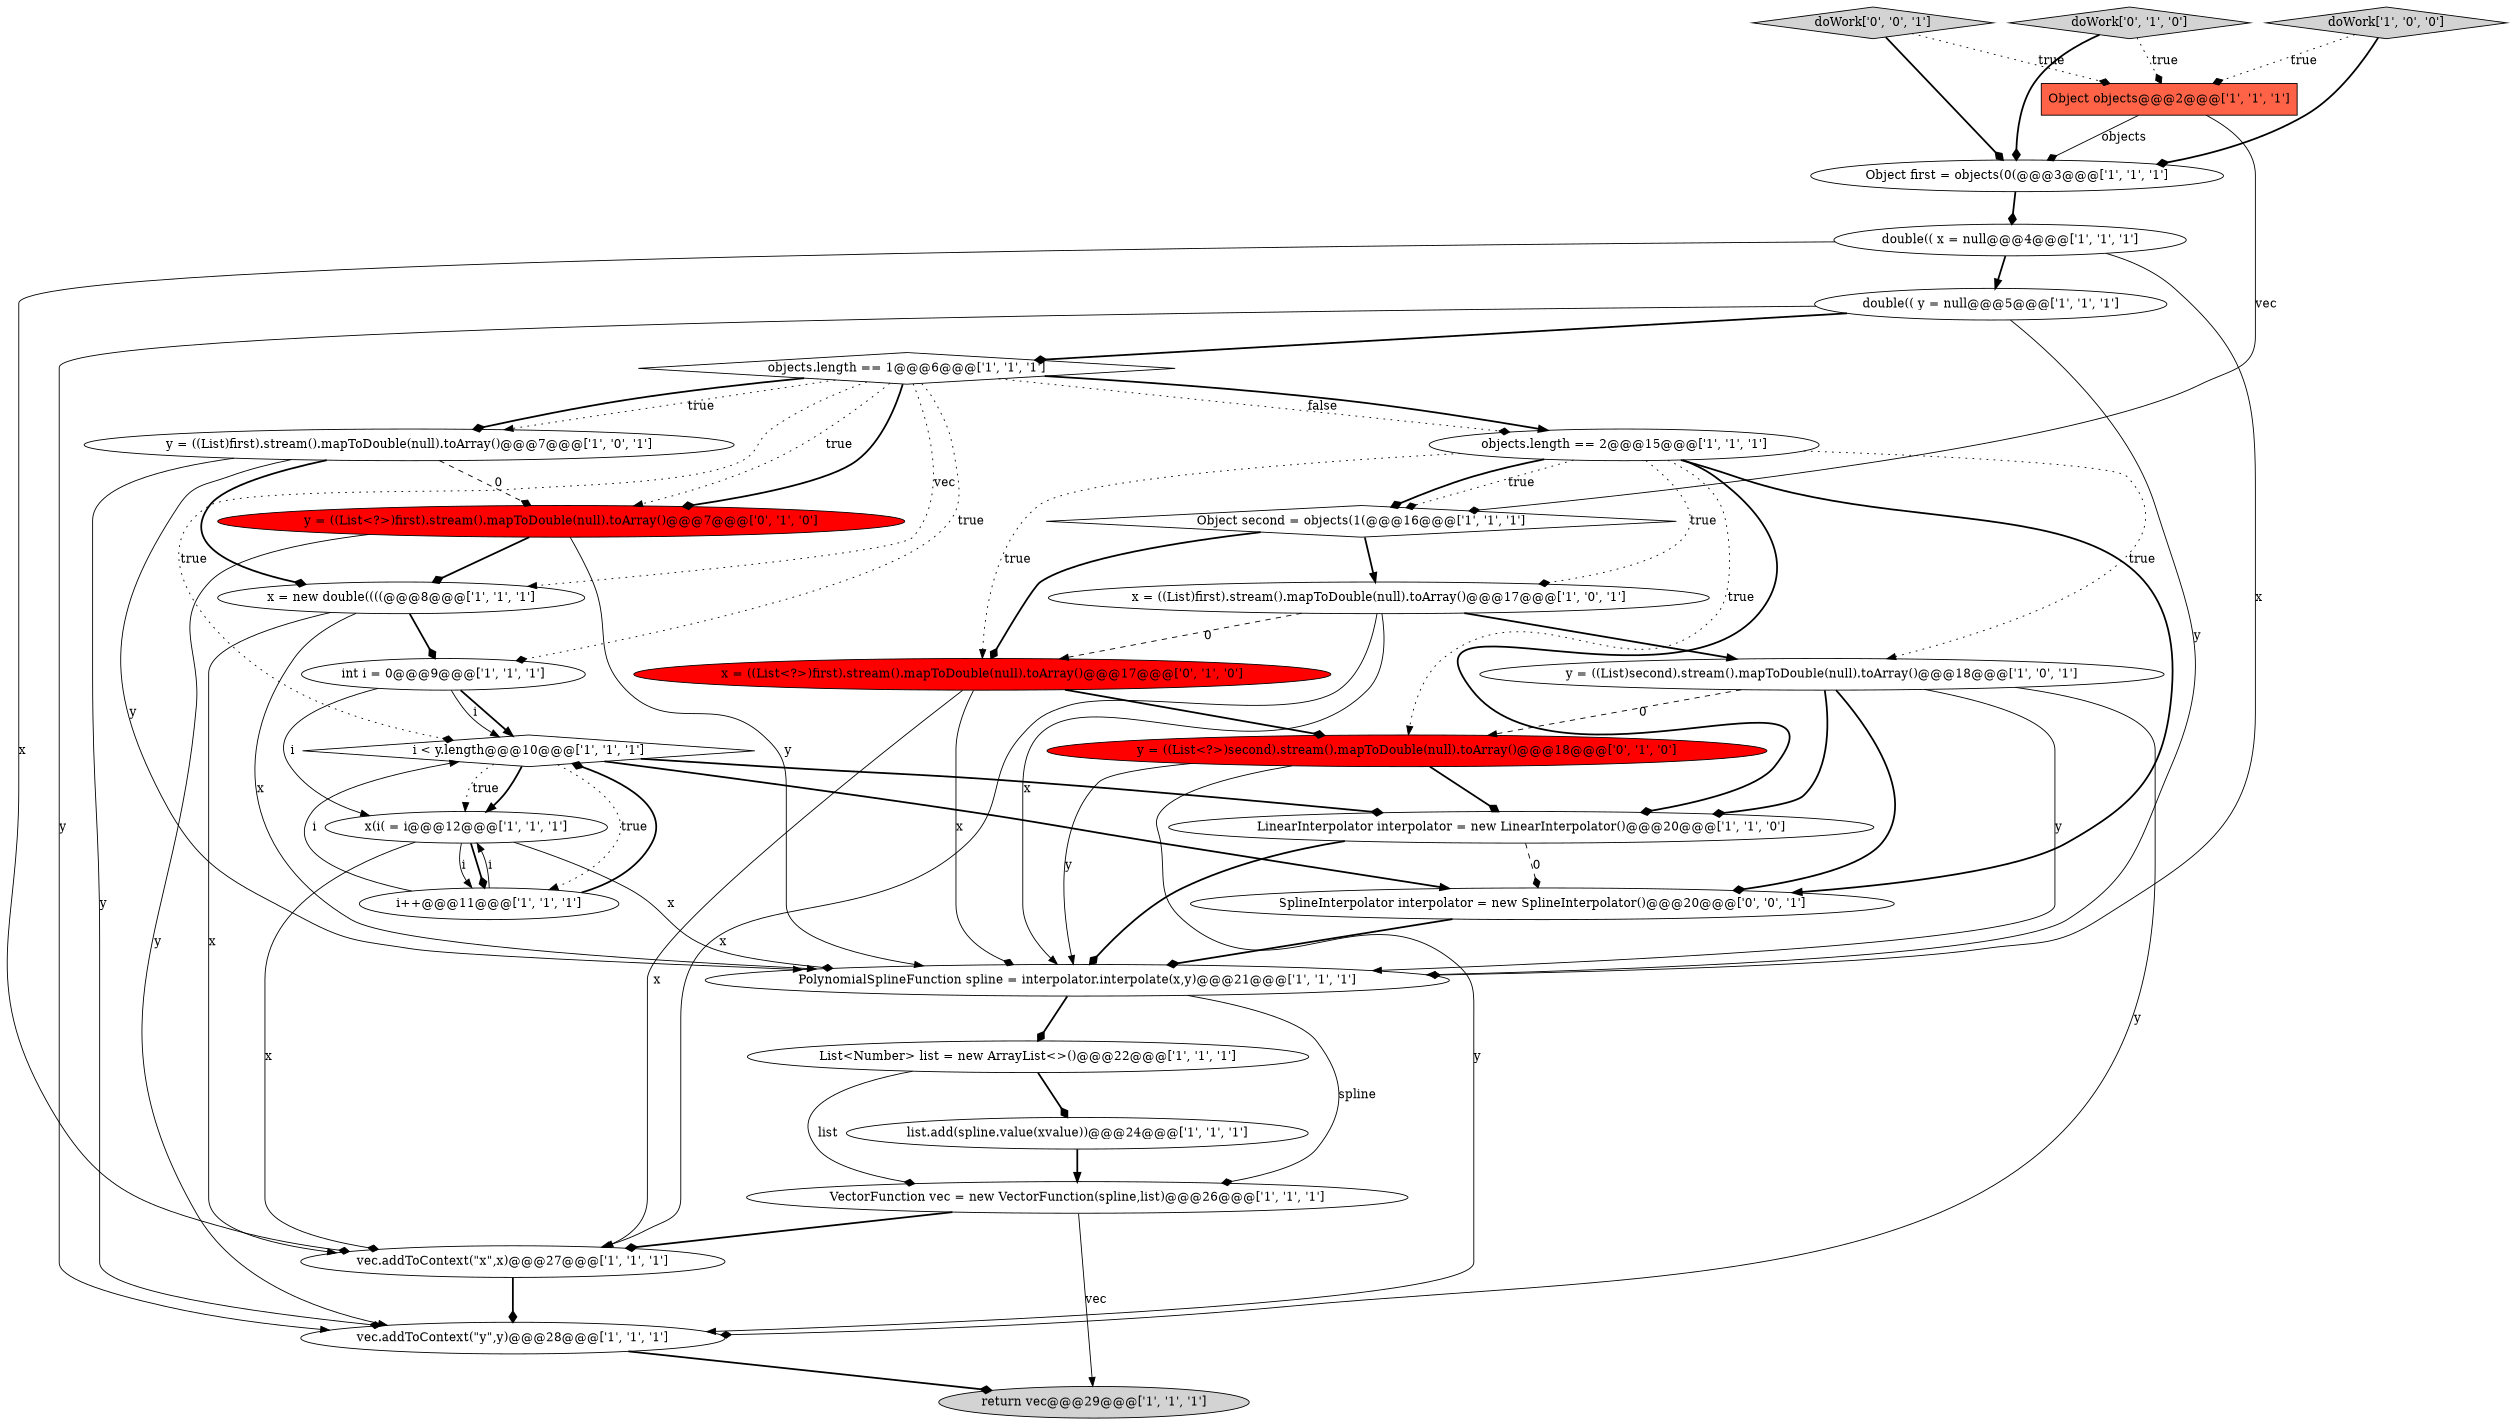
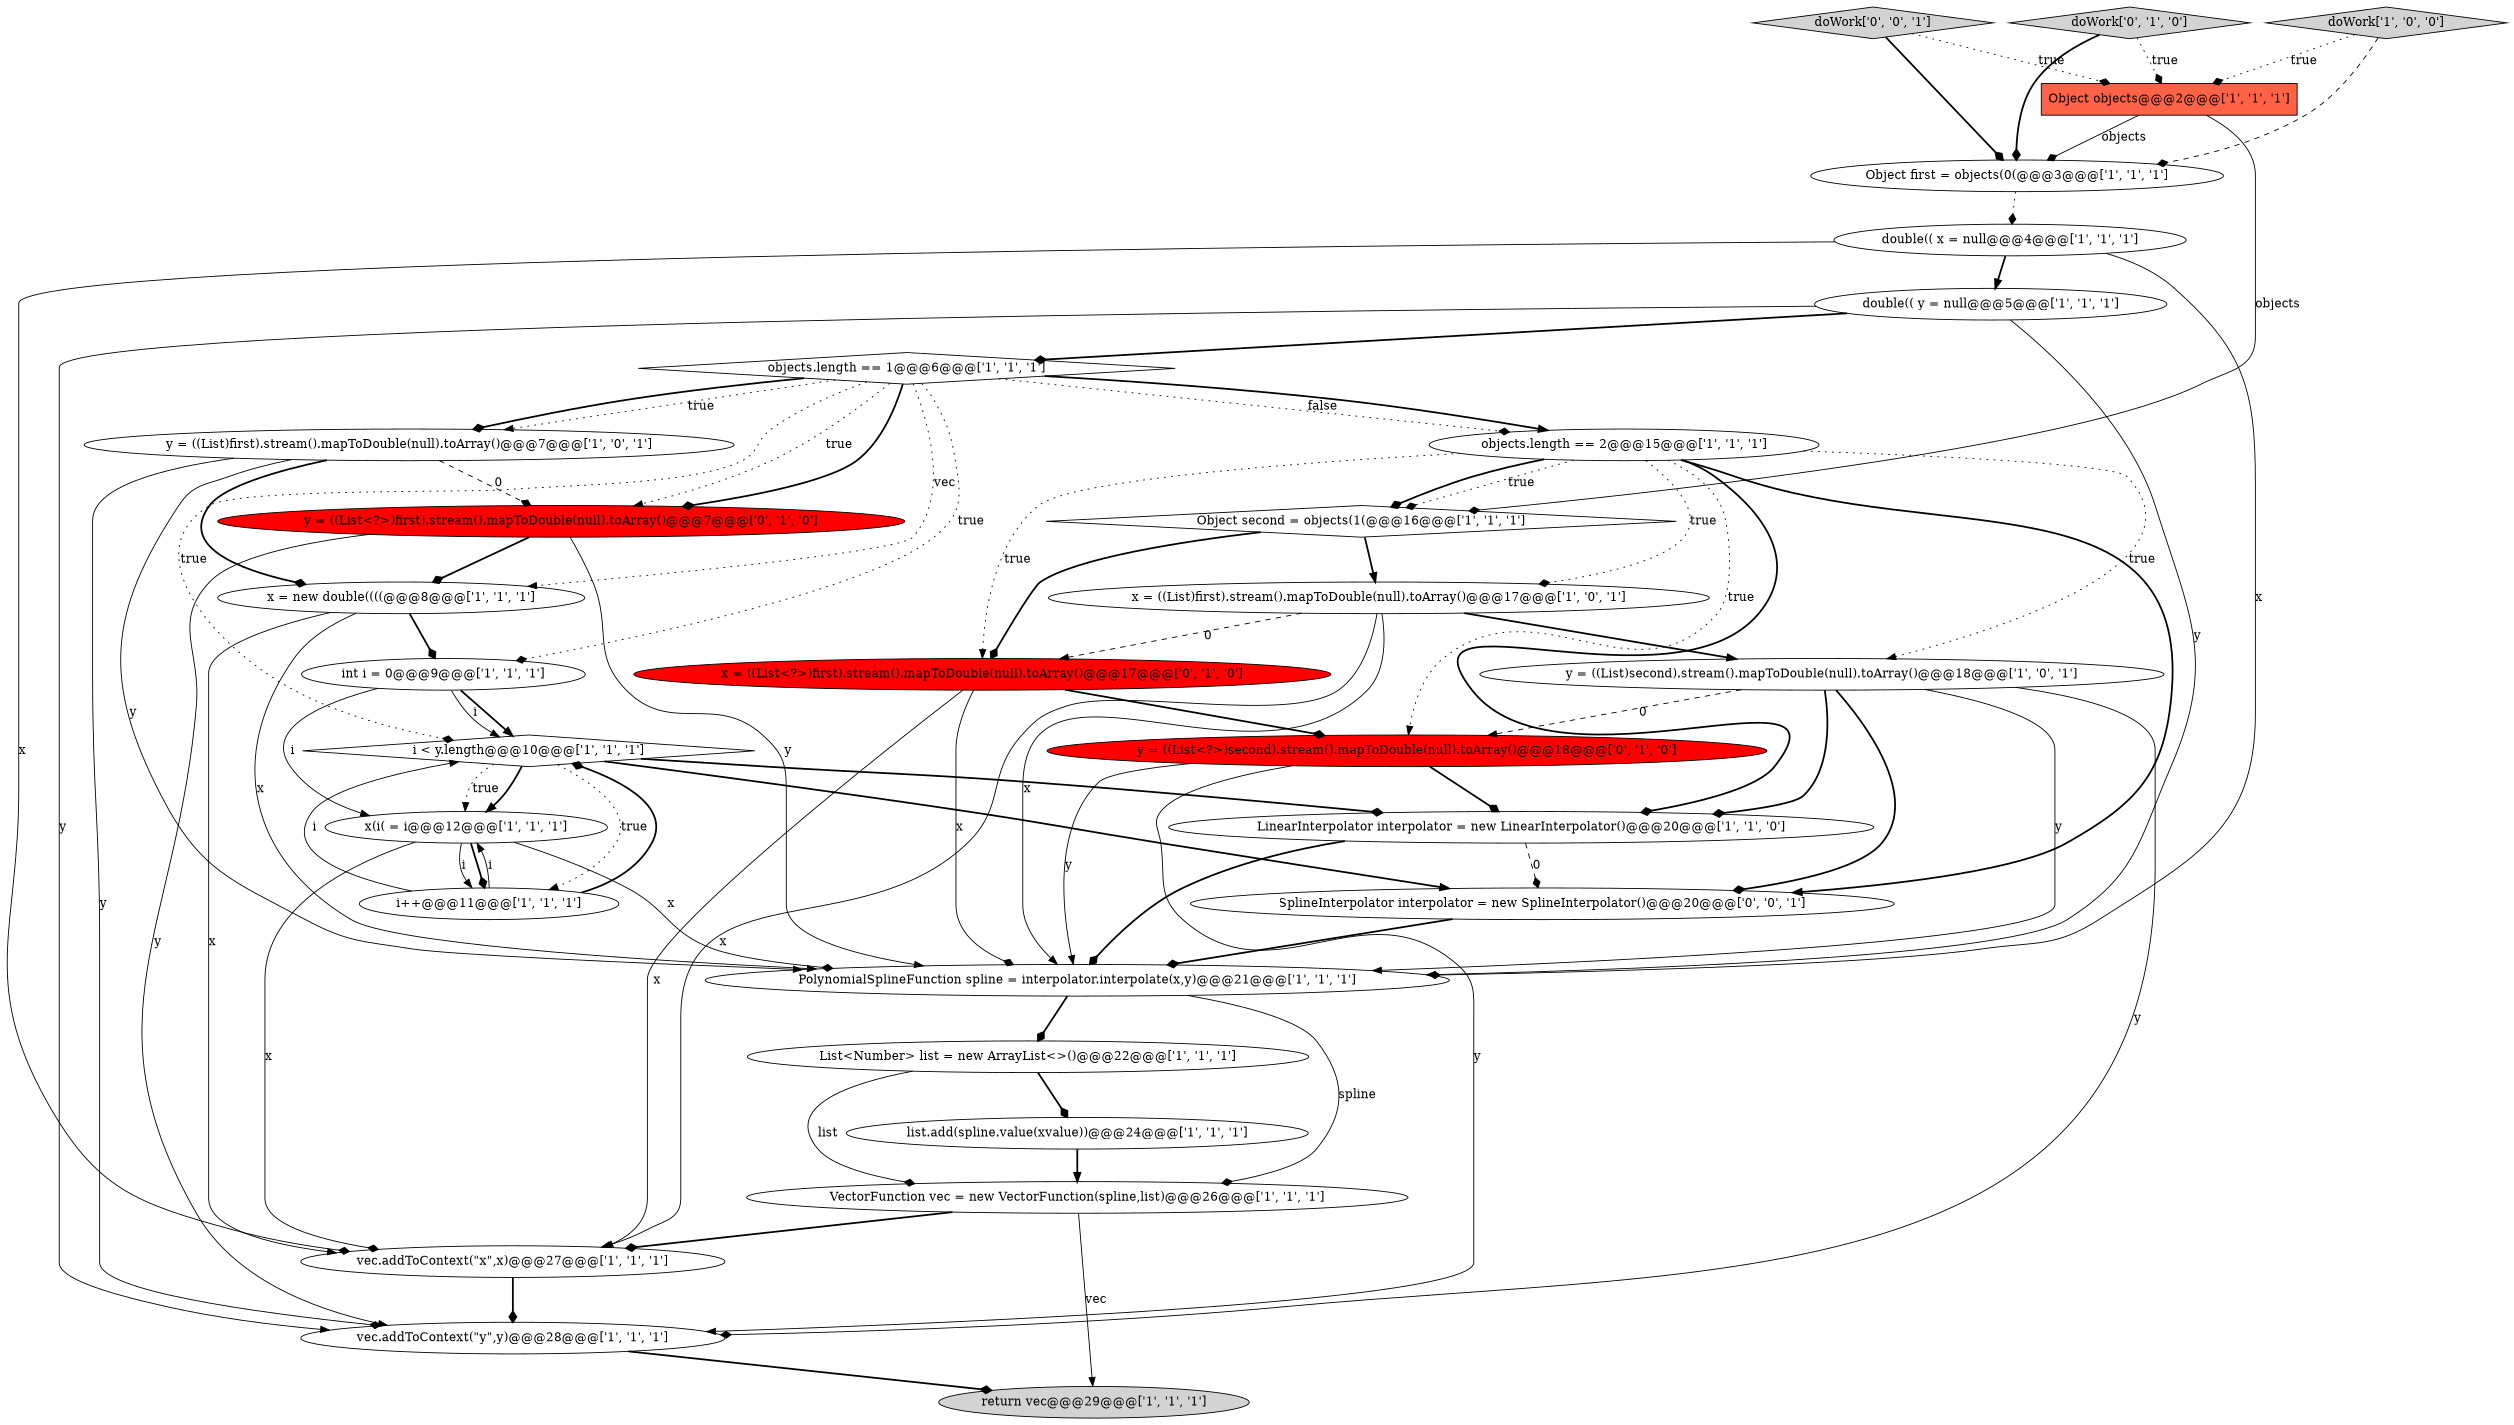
(2288, 124) -> (2288, 124)
(2014, 203) -> (2014, 203)
(2266, 304) -> (2278, 304)
